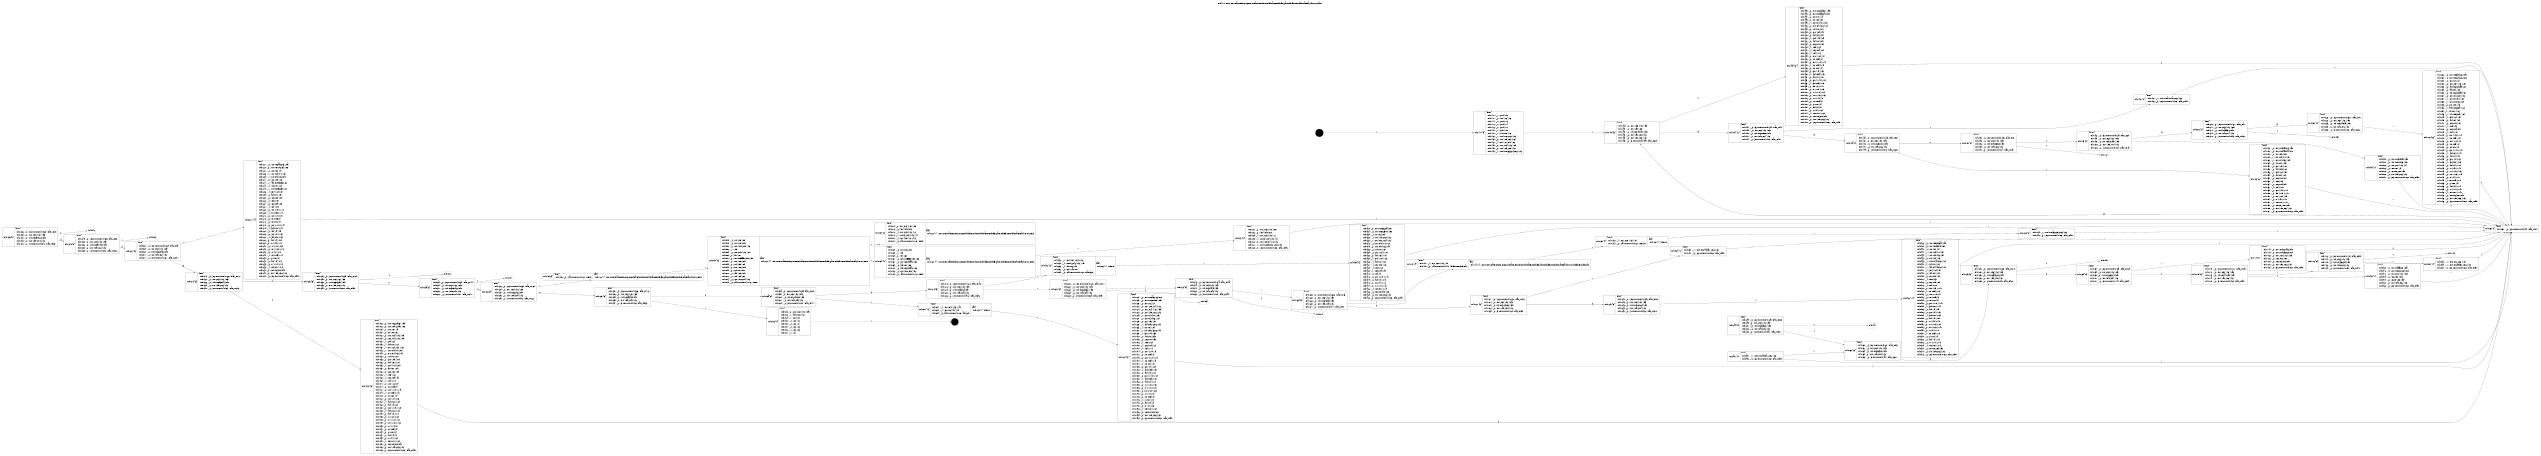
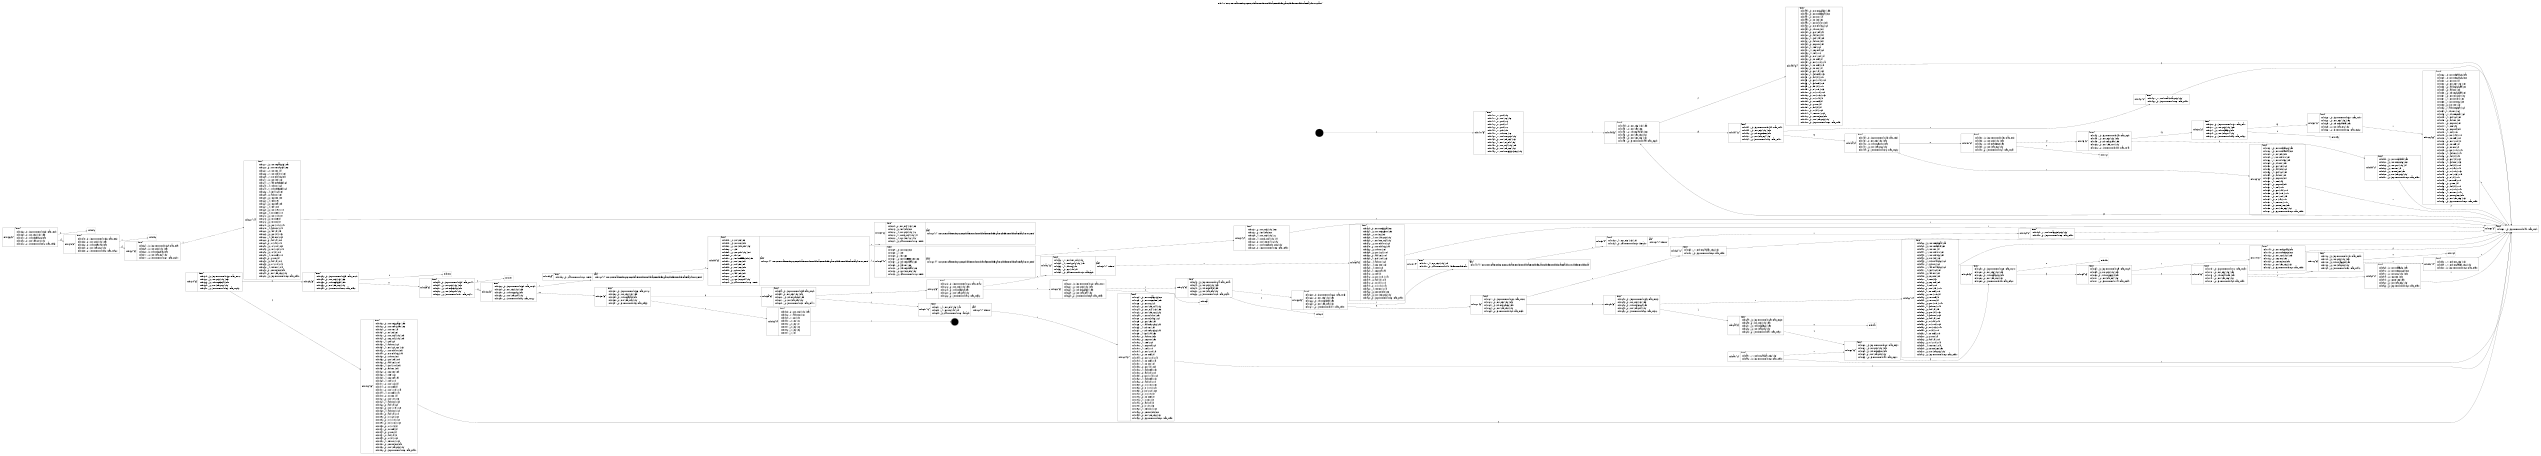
(183, 266) -> none
none -> (1693, 315)
